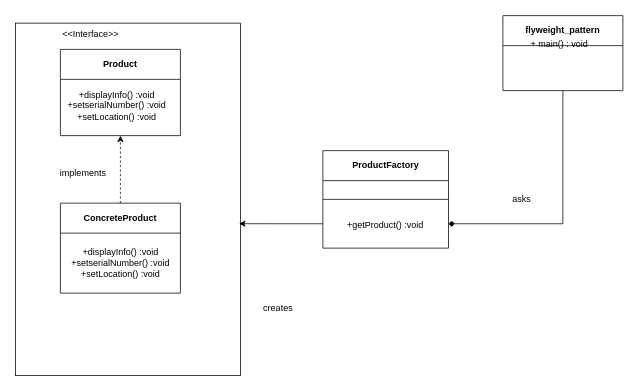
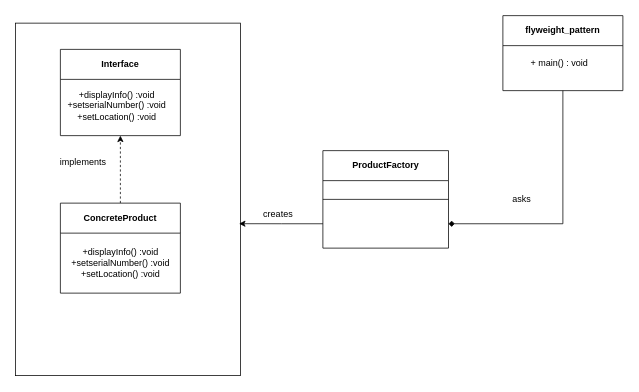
(90, 34) -> none
(559, 49) -> (559, 68)
(120, 64) -> (120, 64)
(83, 173) -> (83, 162)
(385, 225) -> none
(278, 308) -> (278, 214)
